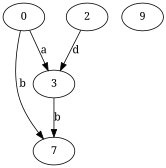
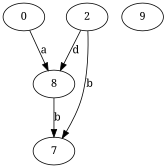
(17, 84) -> (85, 83)
(54, 84) -> (54, 84)
